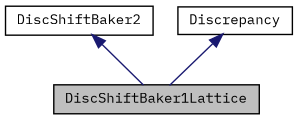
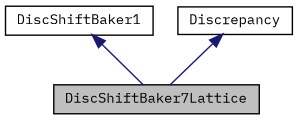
(79, 21) -> (79, 21)
(157, 99) -> (157, 99)
